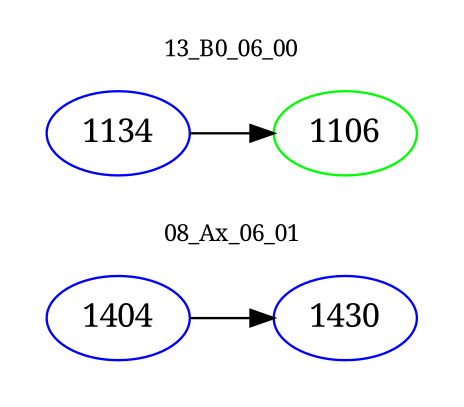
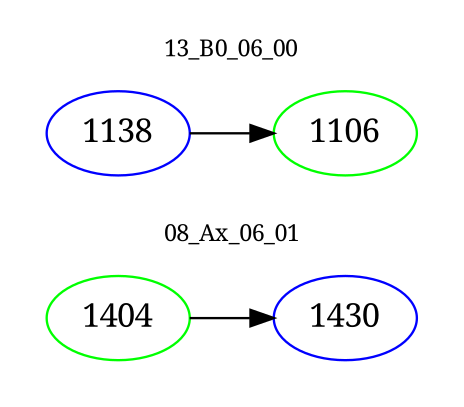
(118, 133) -> (118, 133)
(118, 318) -> (118, 318)
